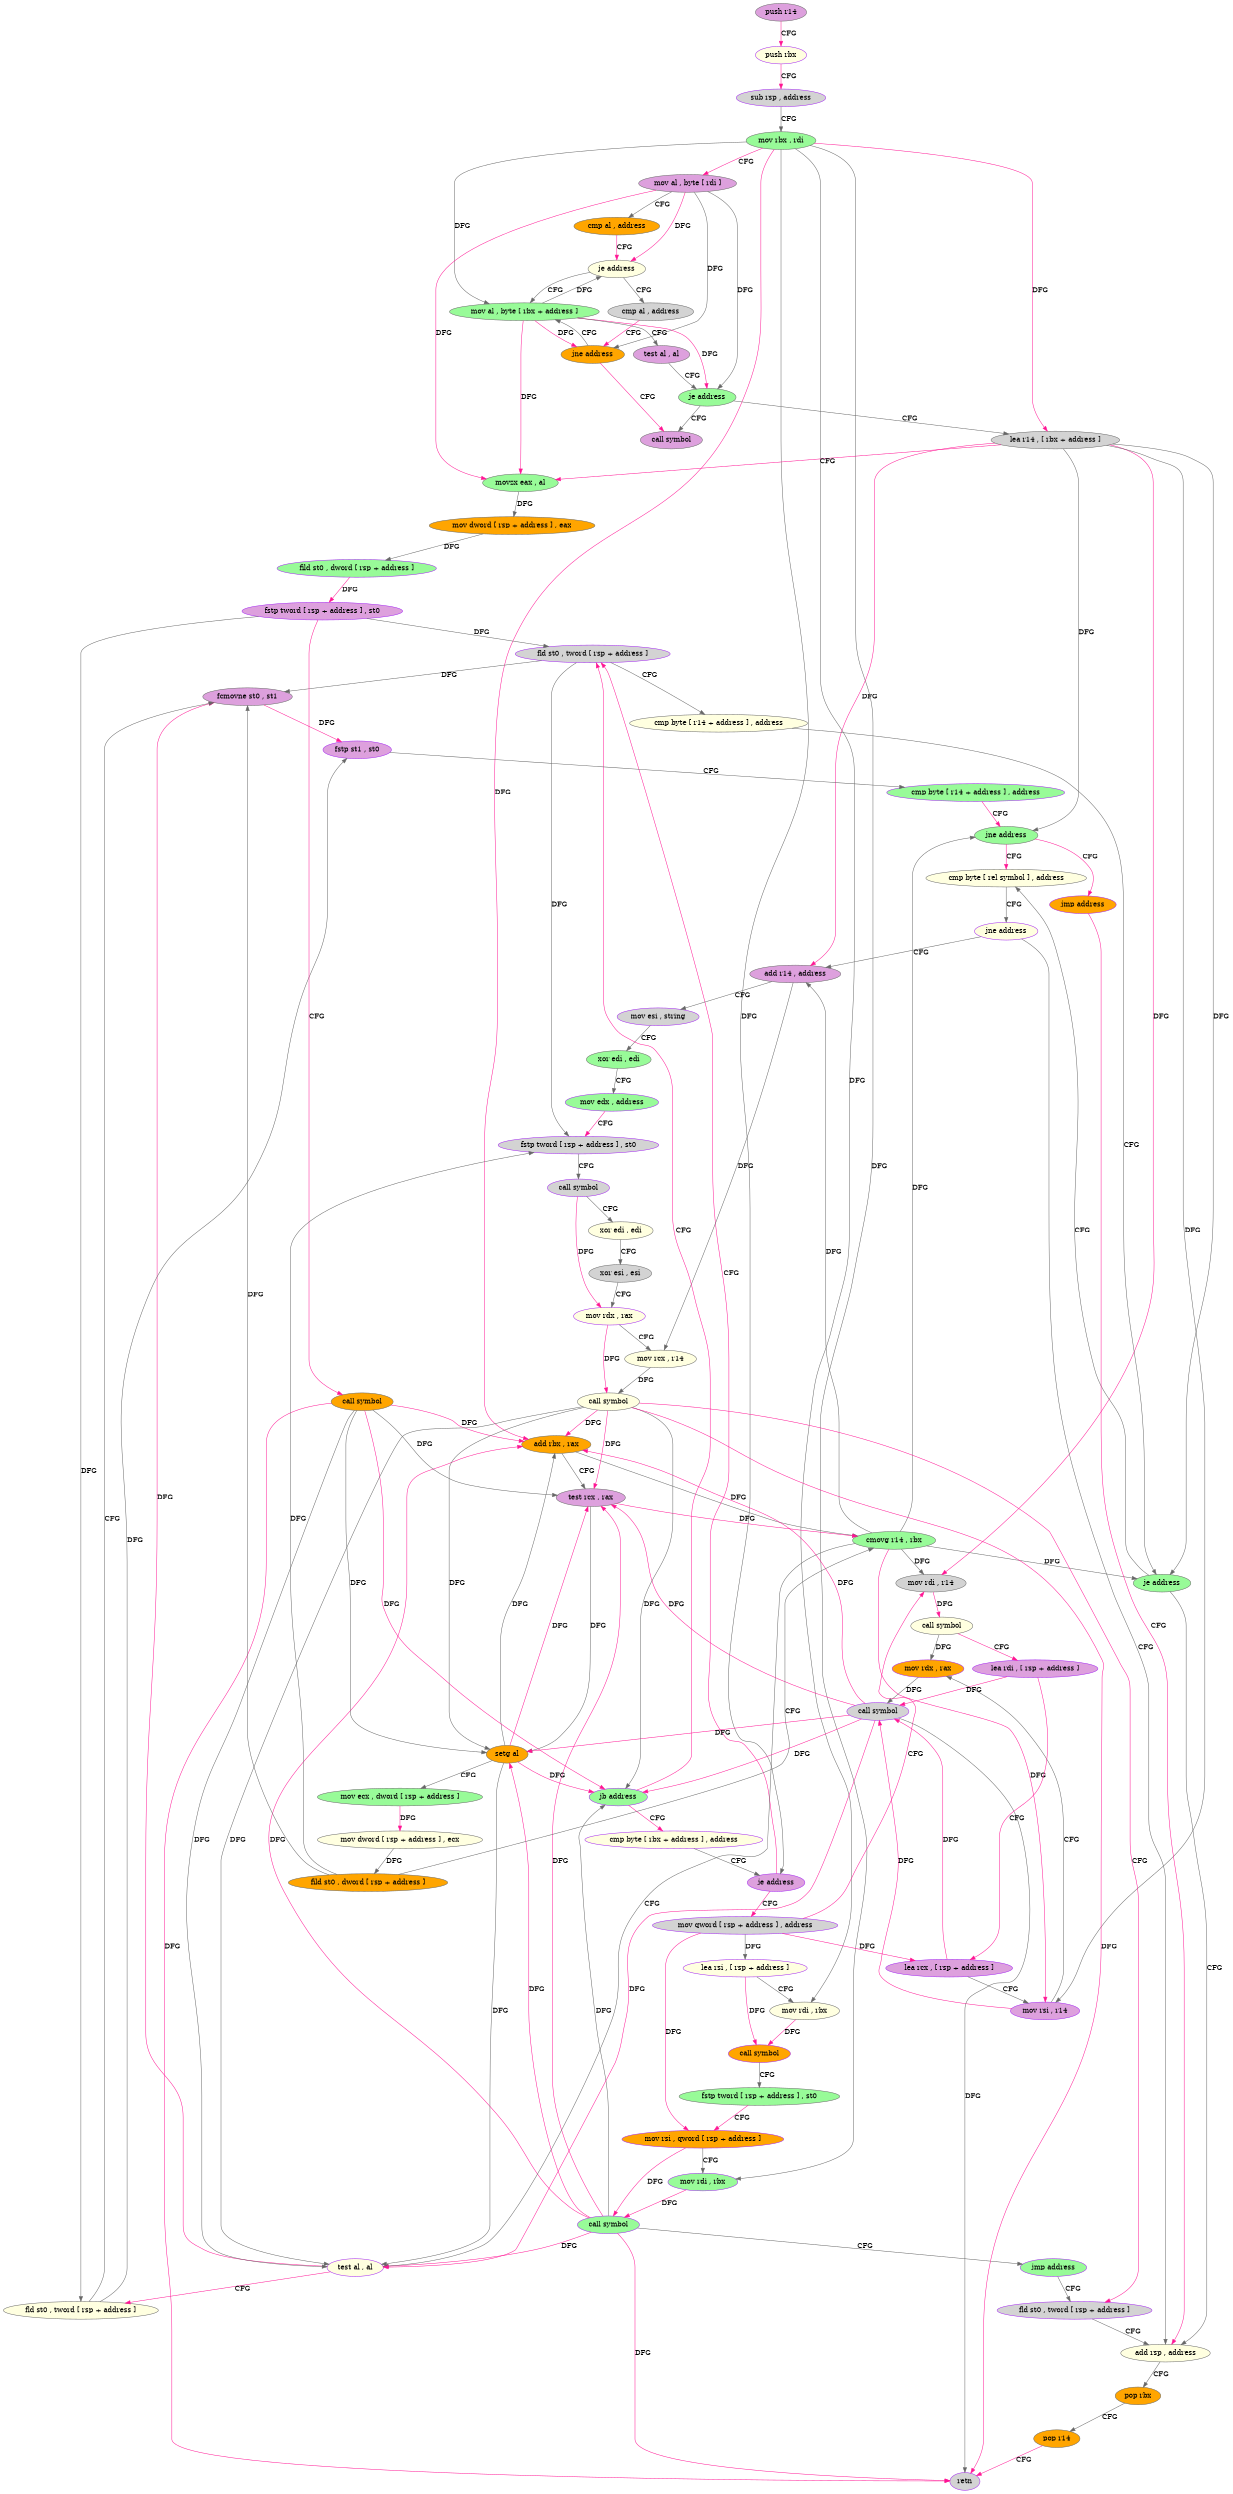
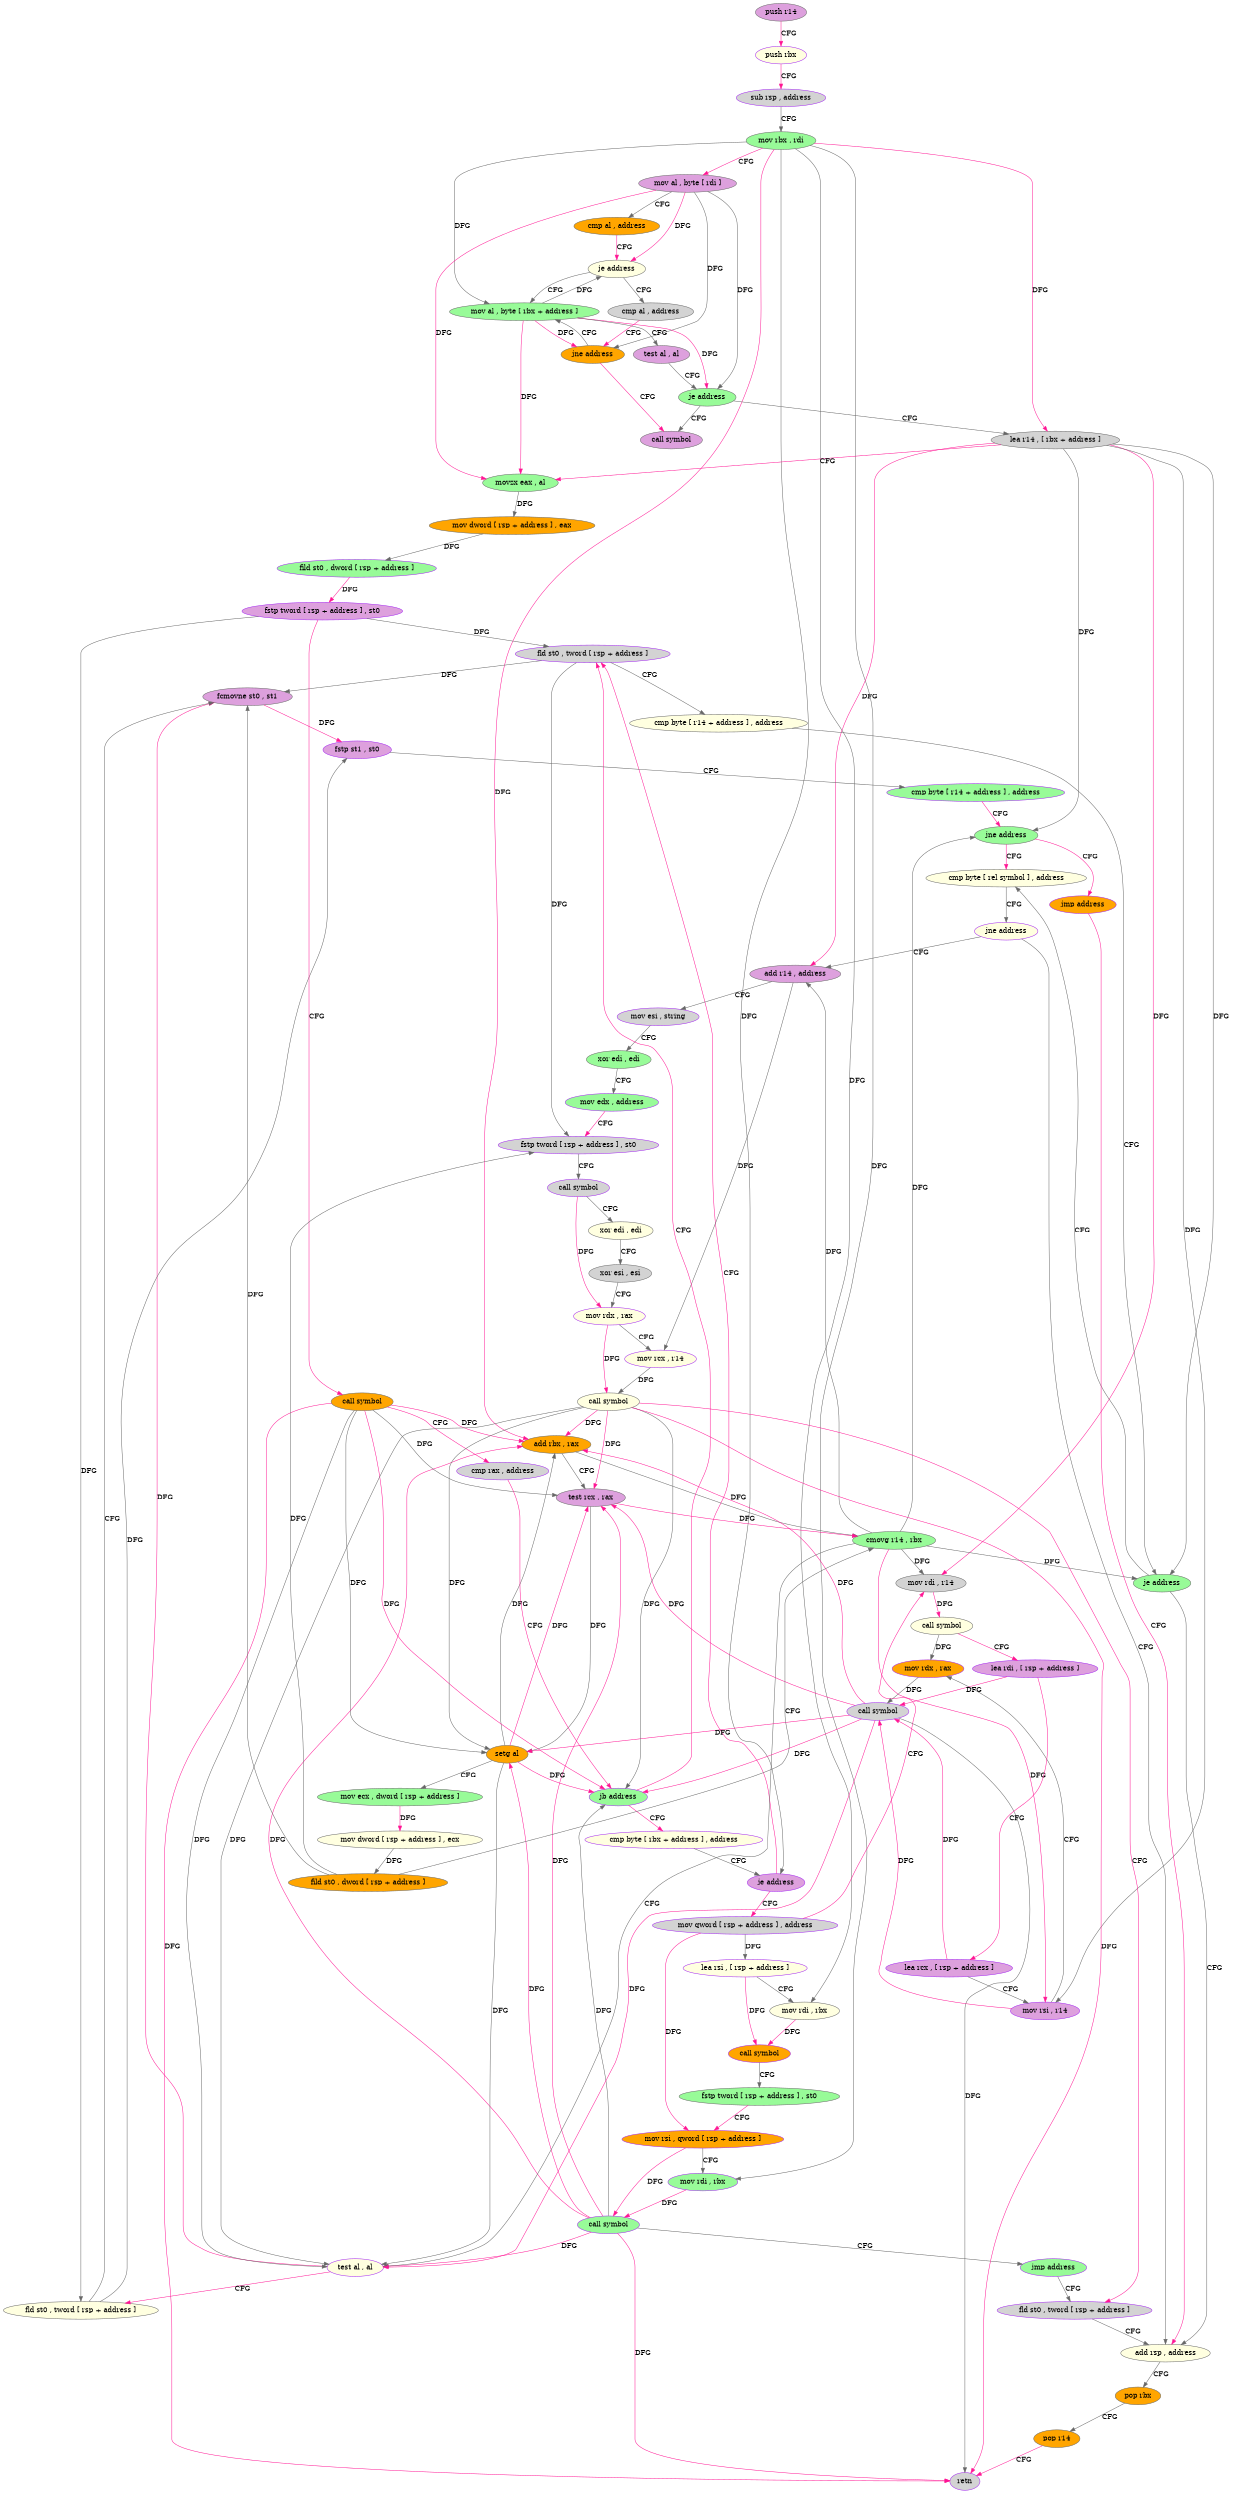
(661, 1359) -> (661, 1359)
none -> (503, 1471)
(846, 1947) -> none
